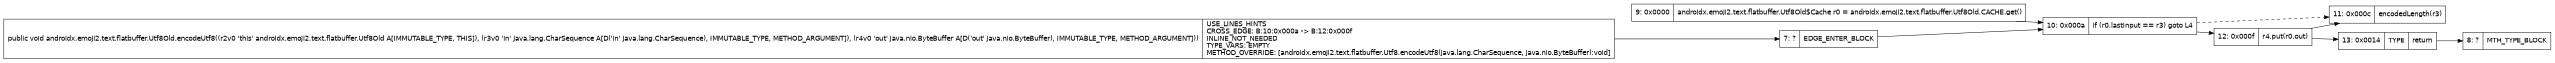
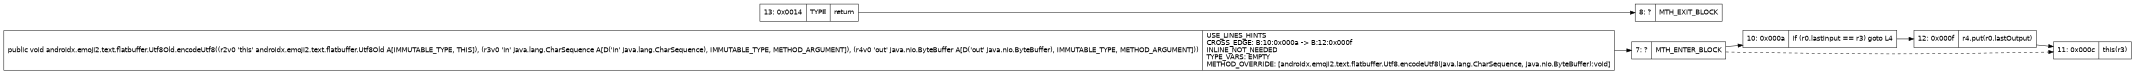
(1829, 13) -> none
(2410, 14) -> (2115, 50)
(2261, 20) -> (1887, 54)
(2285, 37) -> (1997, 39)
(1839, 39) -> (1689, 50)
(2323, 39) -> none
(2517, 41) -> (1689, 12)
